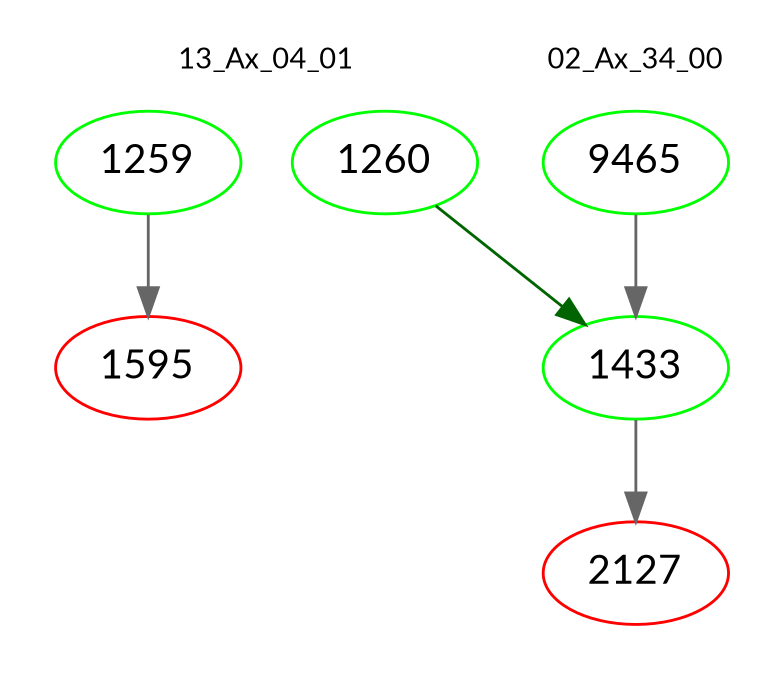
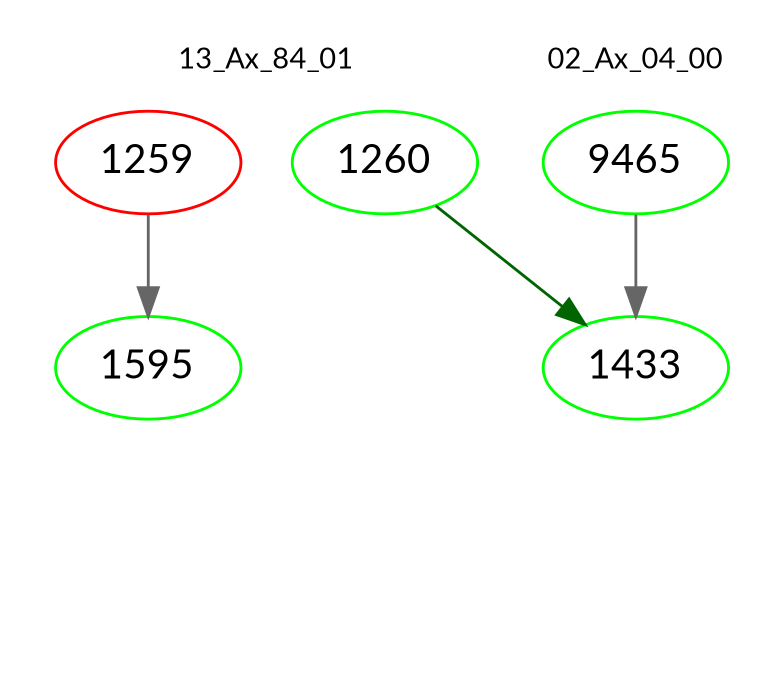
(267, 61) -> (267, 61)
(636, 61) -> (636, 61)
(148, 163) -> (148, 163)
(148, 368) -> (148, 368)
(636, 573) -> none
